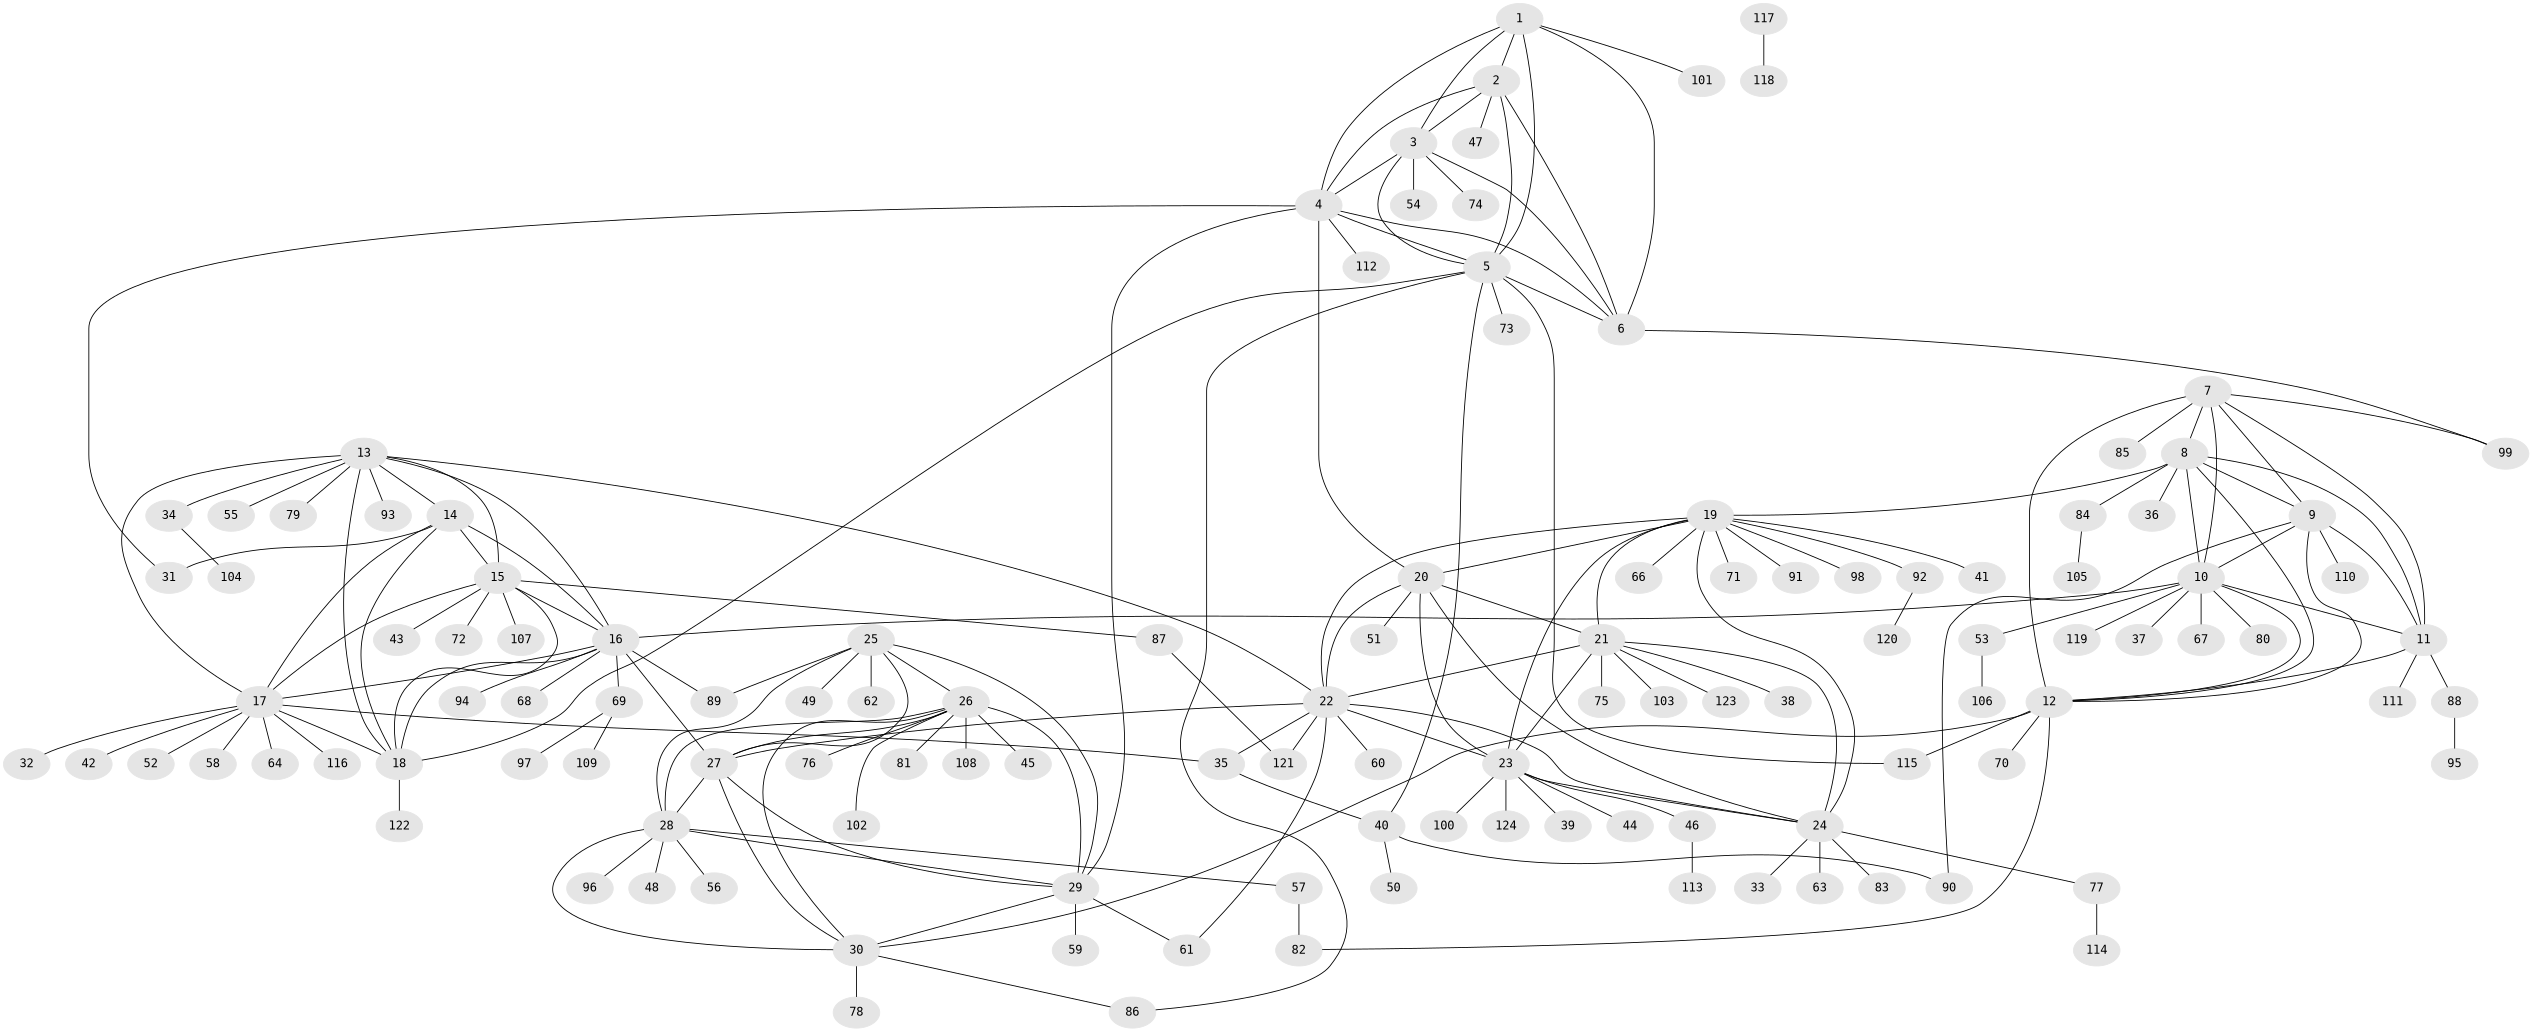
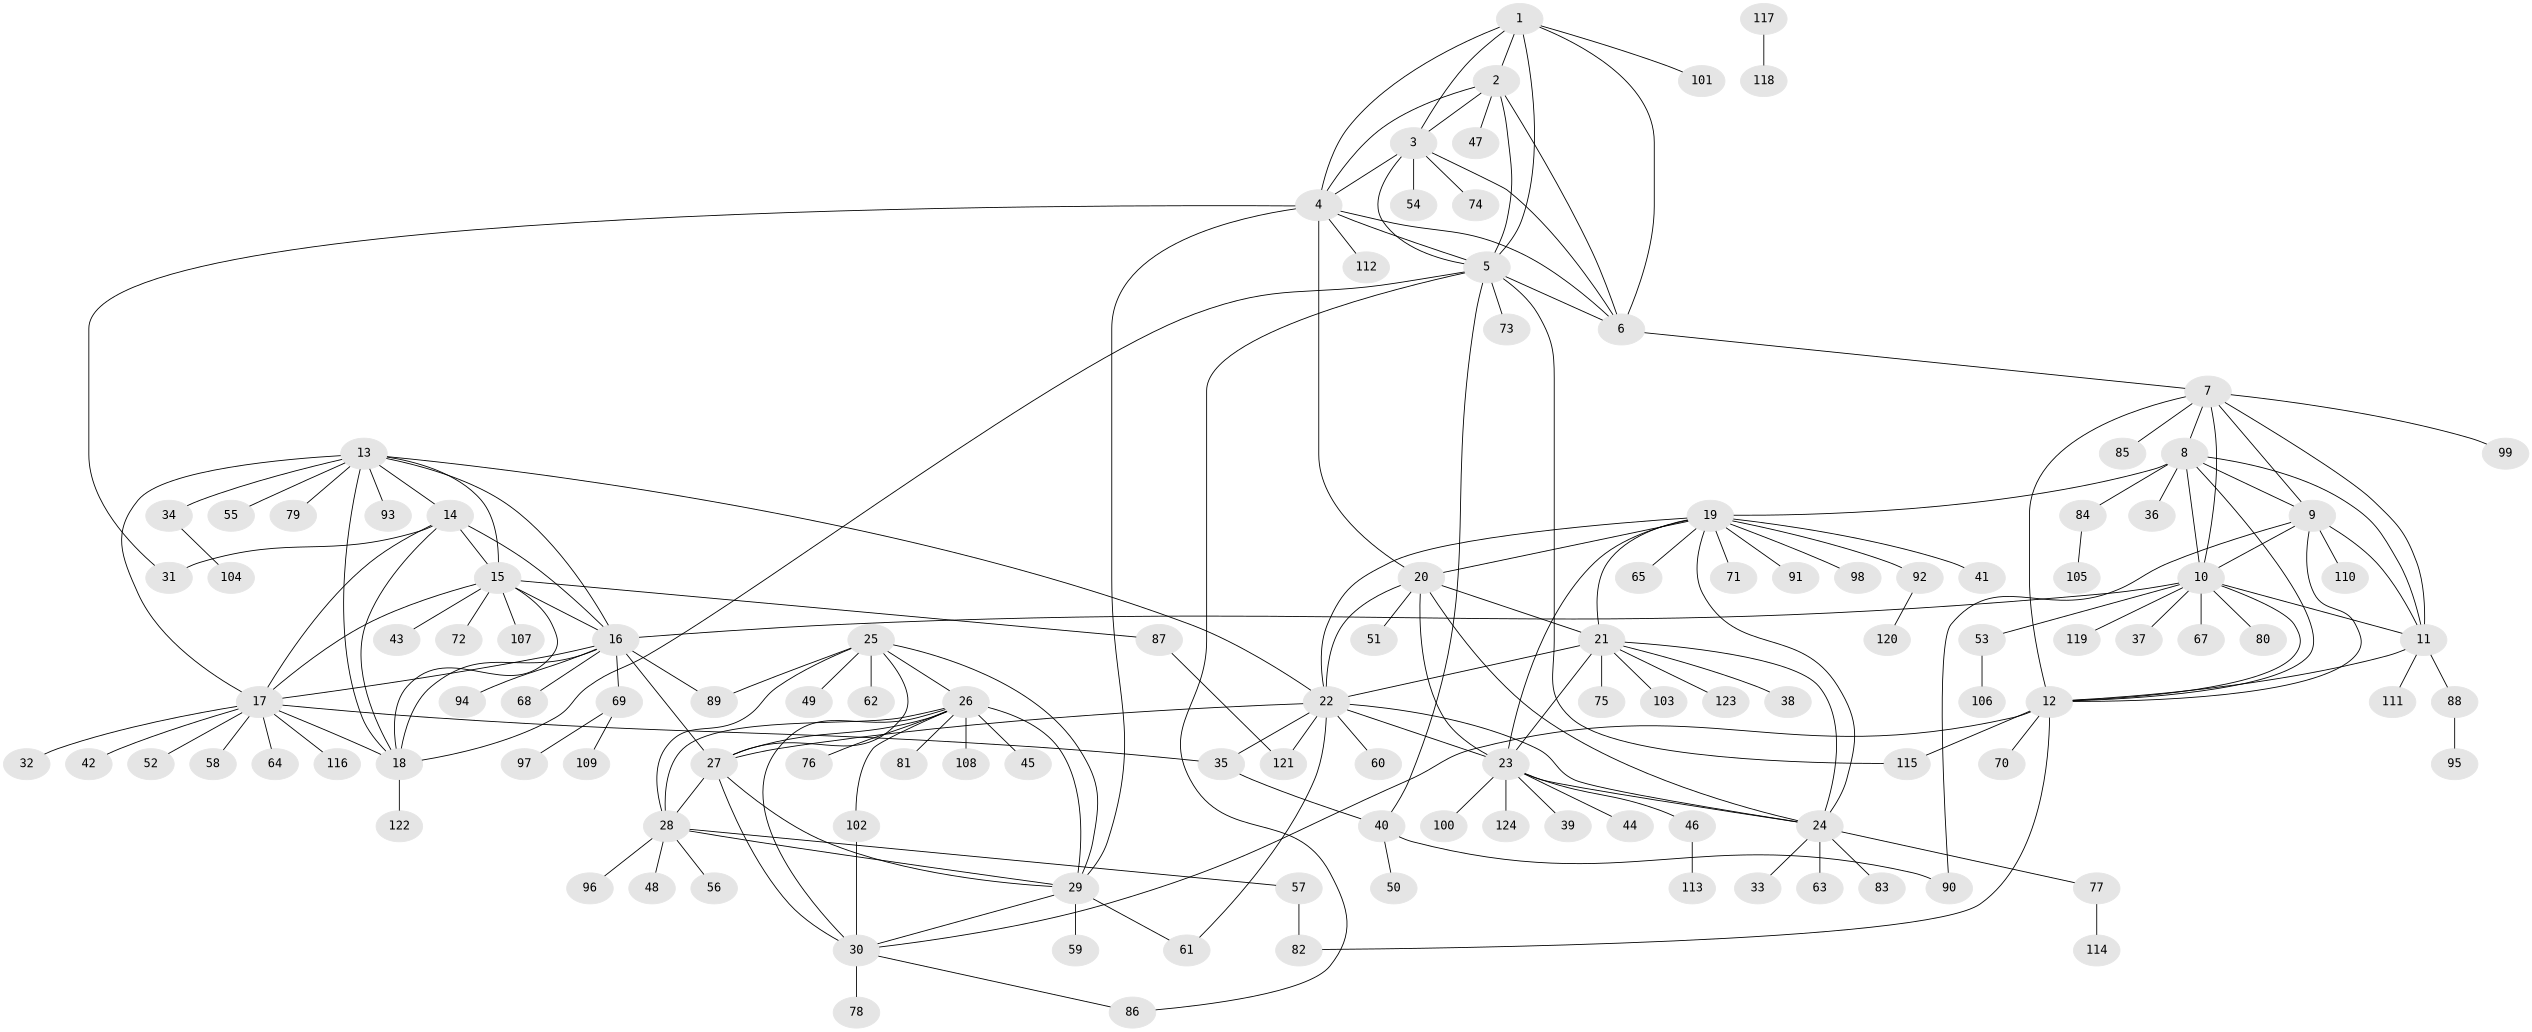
(2071, 354) -> (1915, 361)
(1639, 578) -> (1639, 578)
(627, 933) -> (856, 888)
